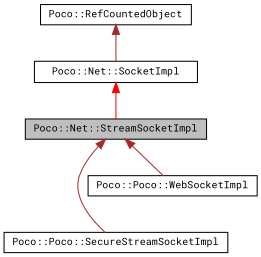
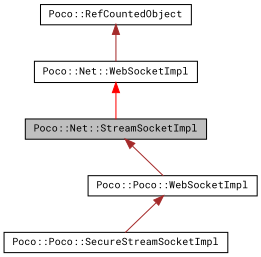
(116, 72) -> (116, 72)
(78, 191) -> (141, 218)
